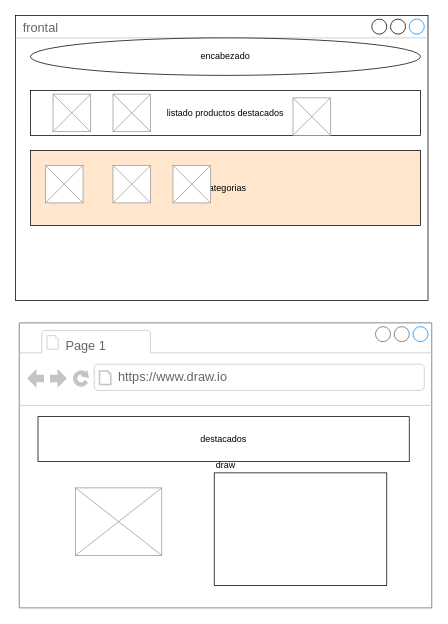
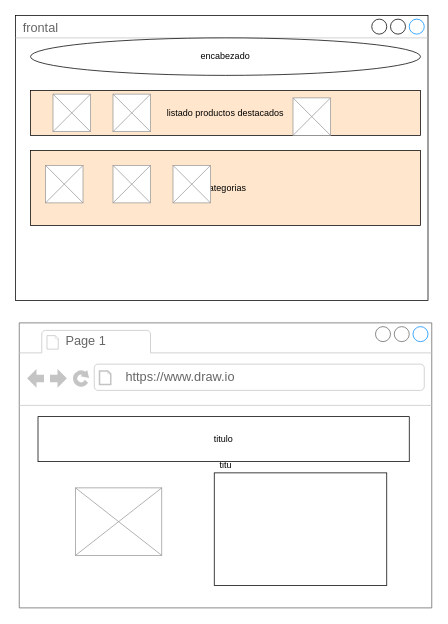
(225, 113) -> (225, 113)
(105, 347) -> (105, 342)
(210, 378) -> (218, 378)
(224, 439) -> (224, 439)
(226, 465) -> (226, 465)
